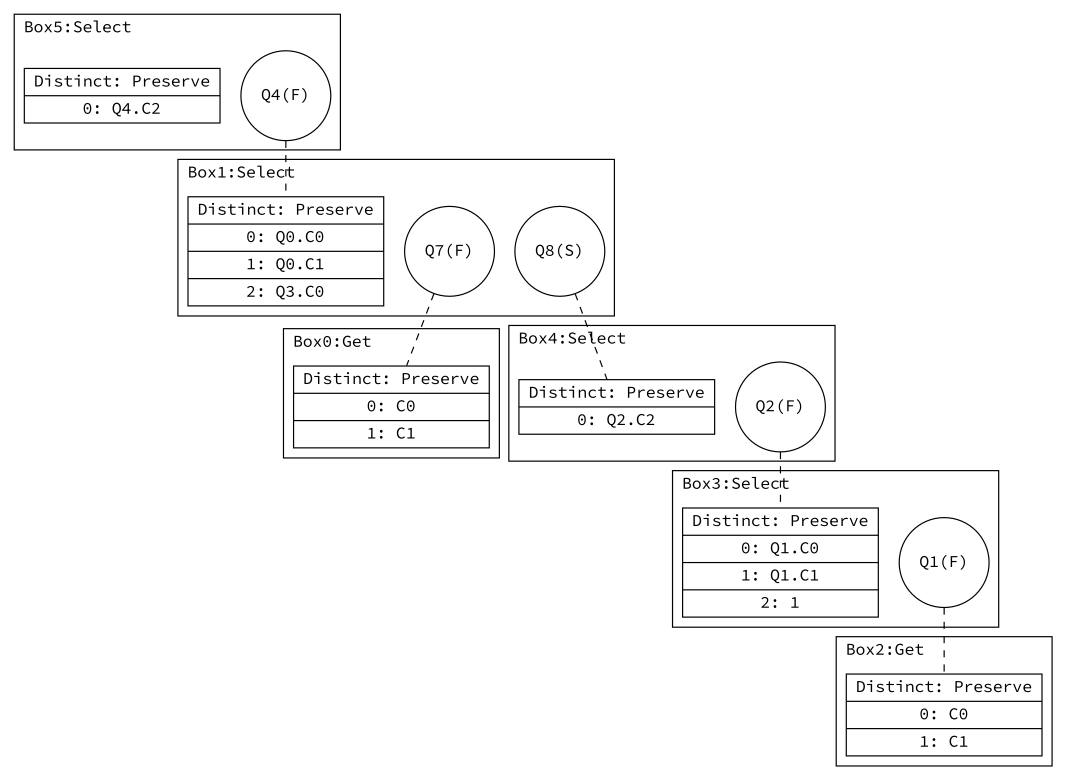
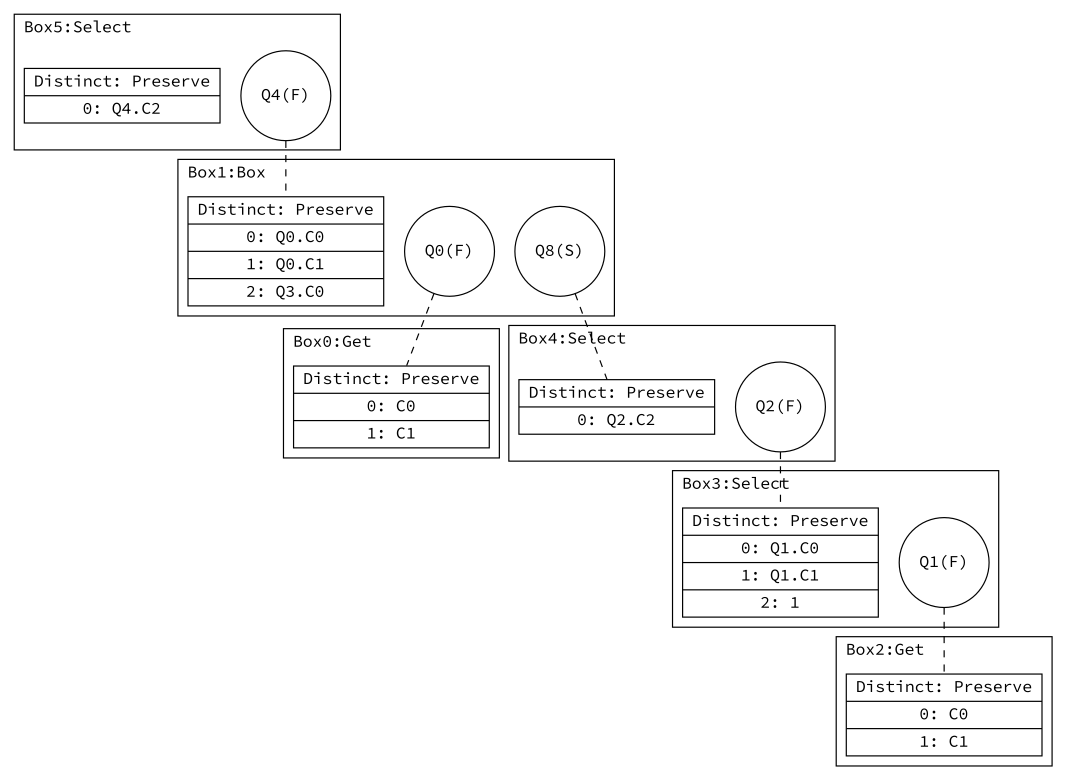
(241, 173) -> (227, 173)
(450, 251) -> (450, 251)
